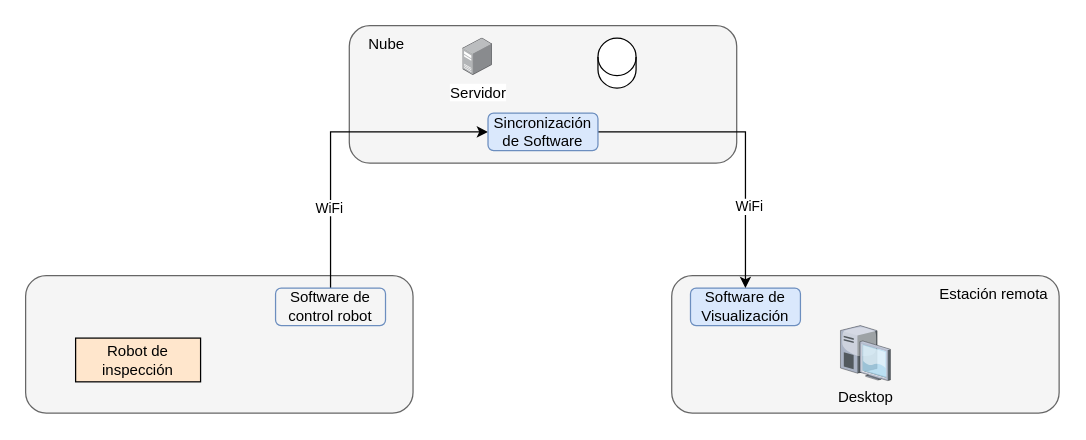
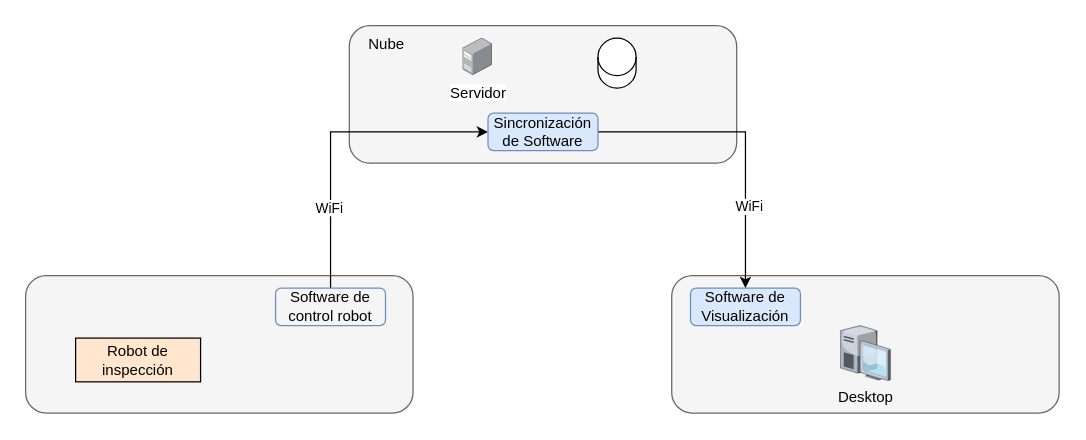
(994, 294) -> none
